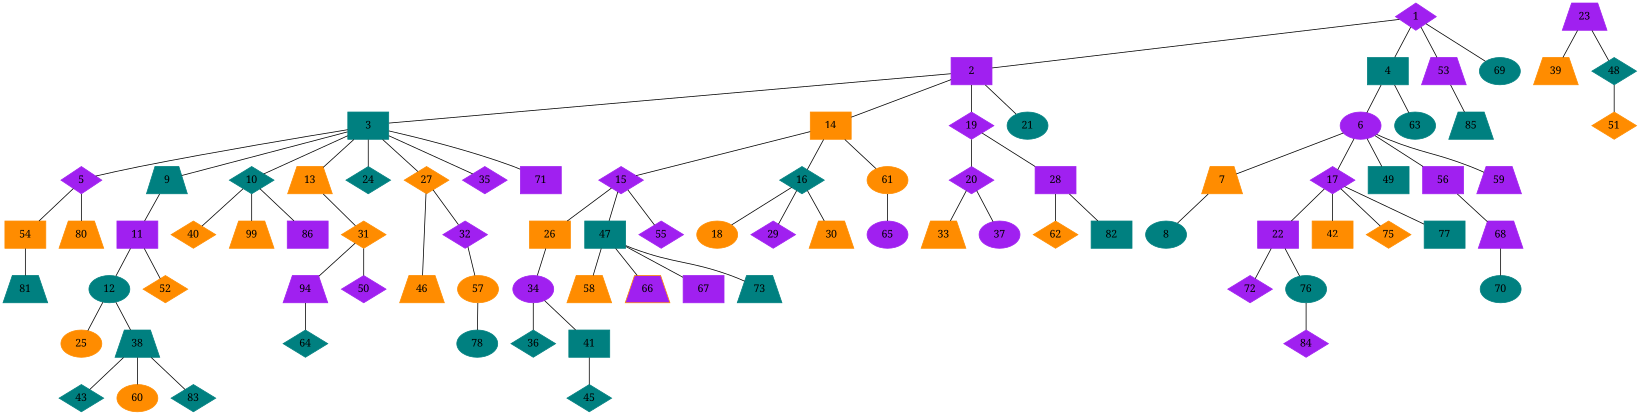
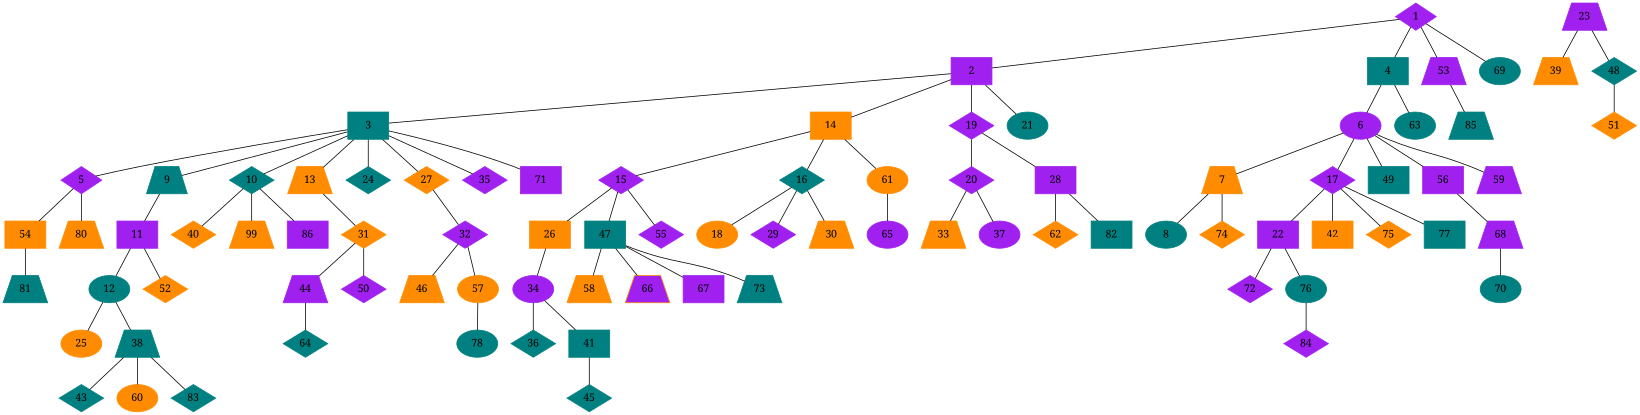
(424, 234) -> (445, 260)
none -> (1222, 235)
(305, 289) -> (305, 289)
